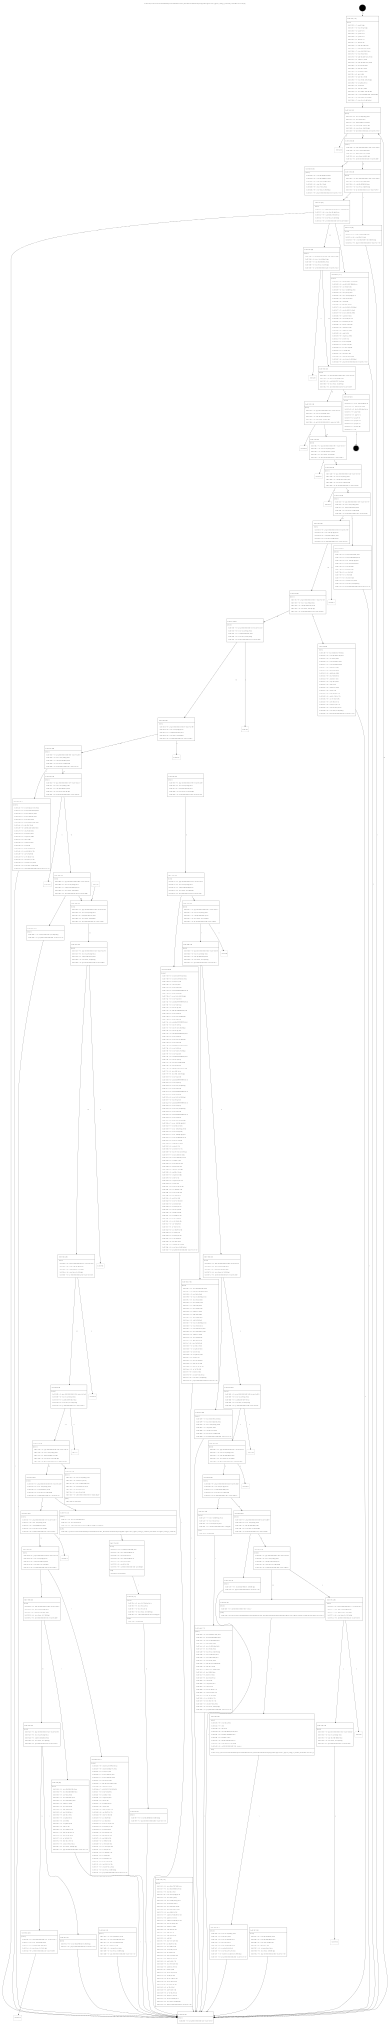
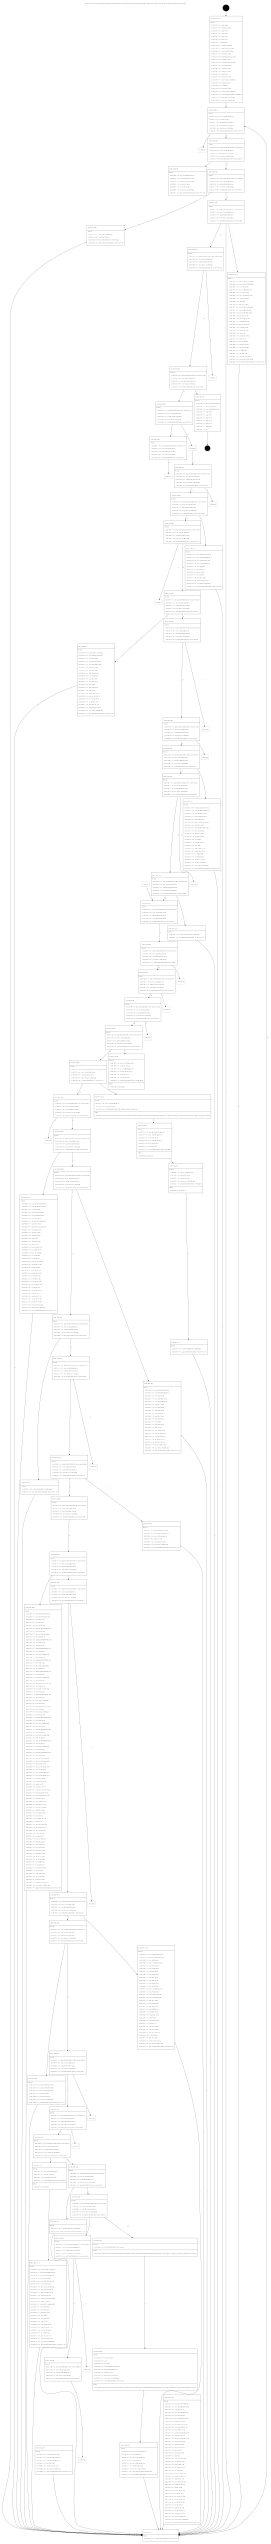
(335, 462) -> (193, 457)
none -> (69, 1467)
